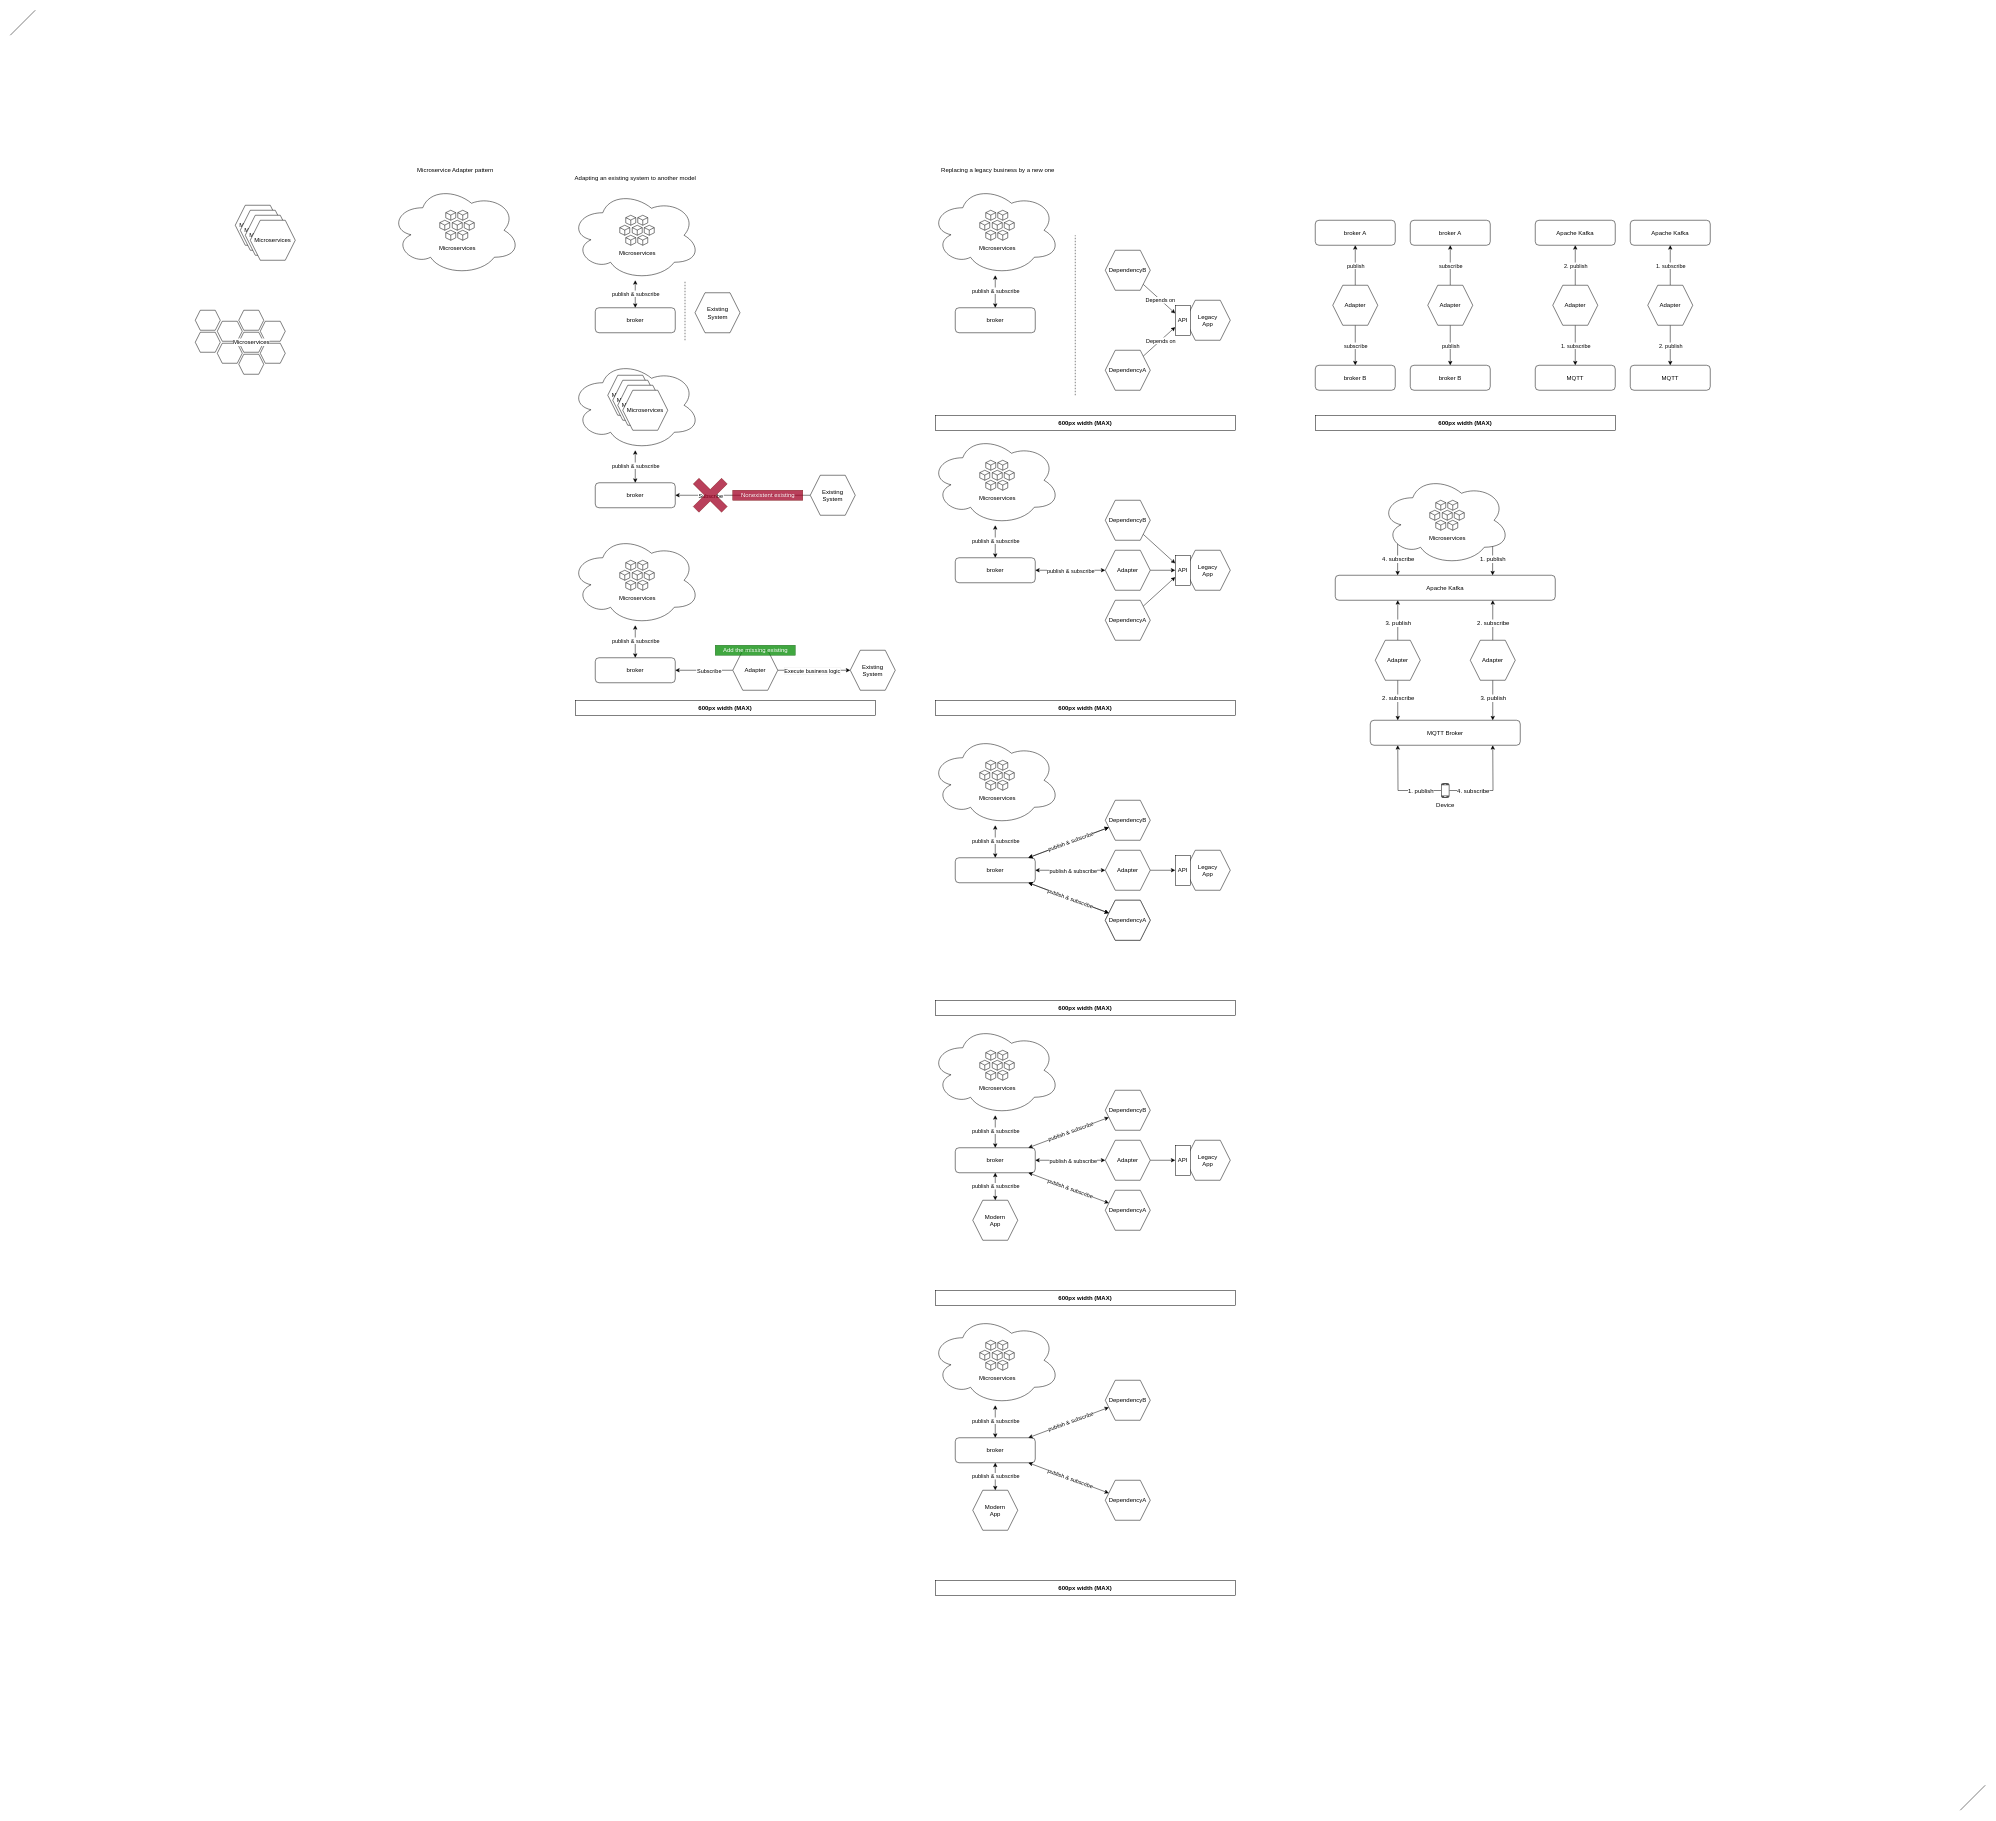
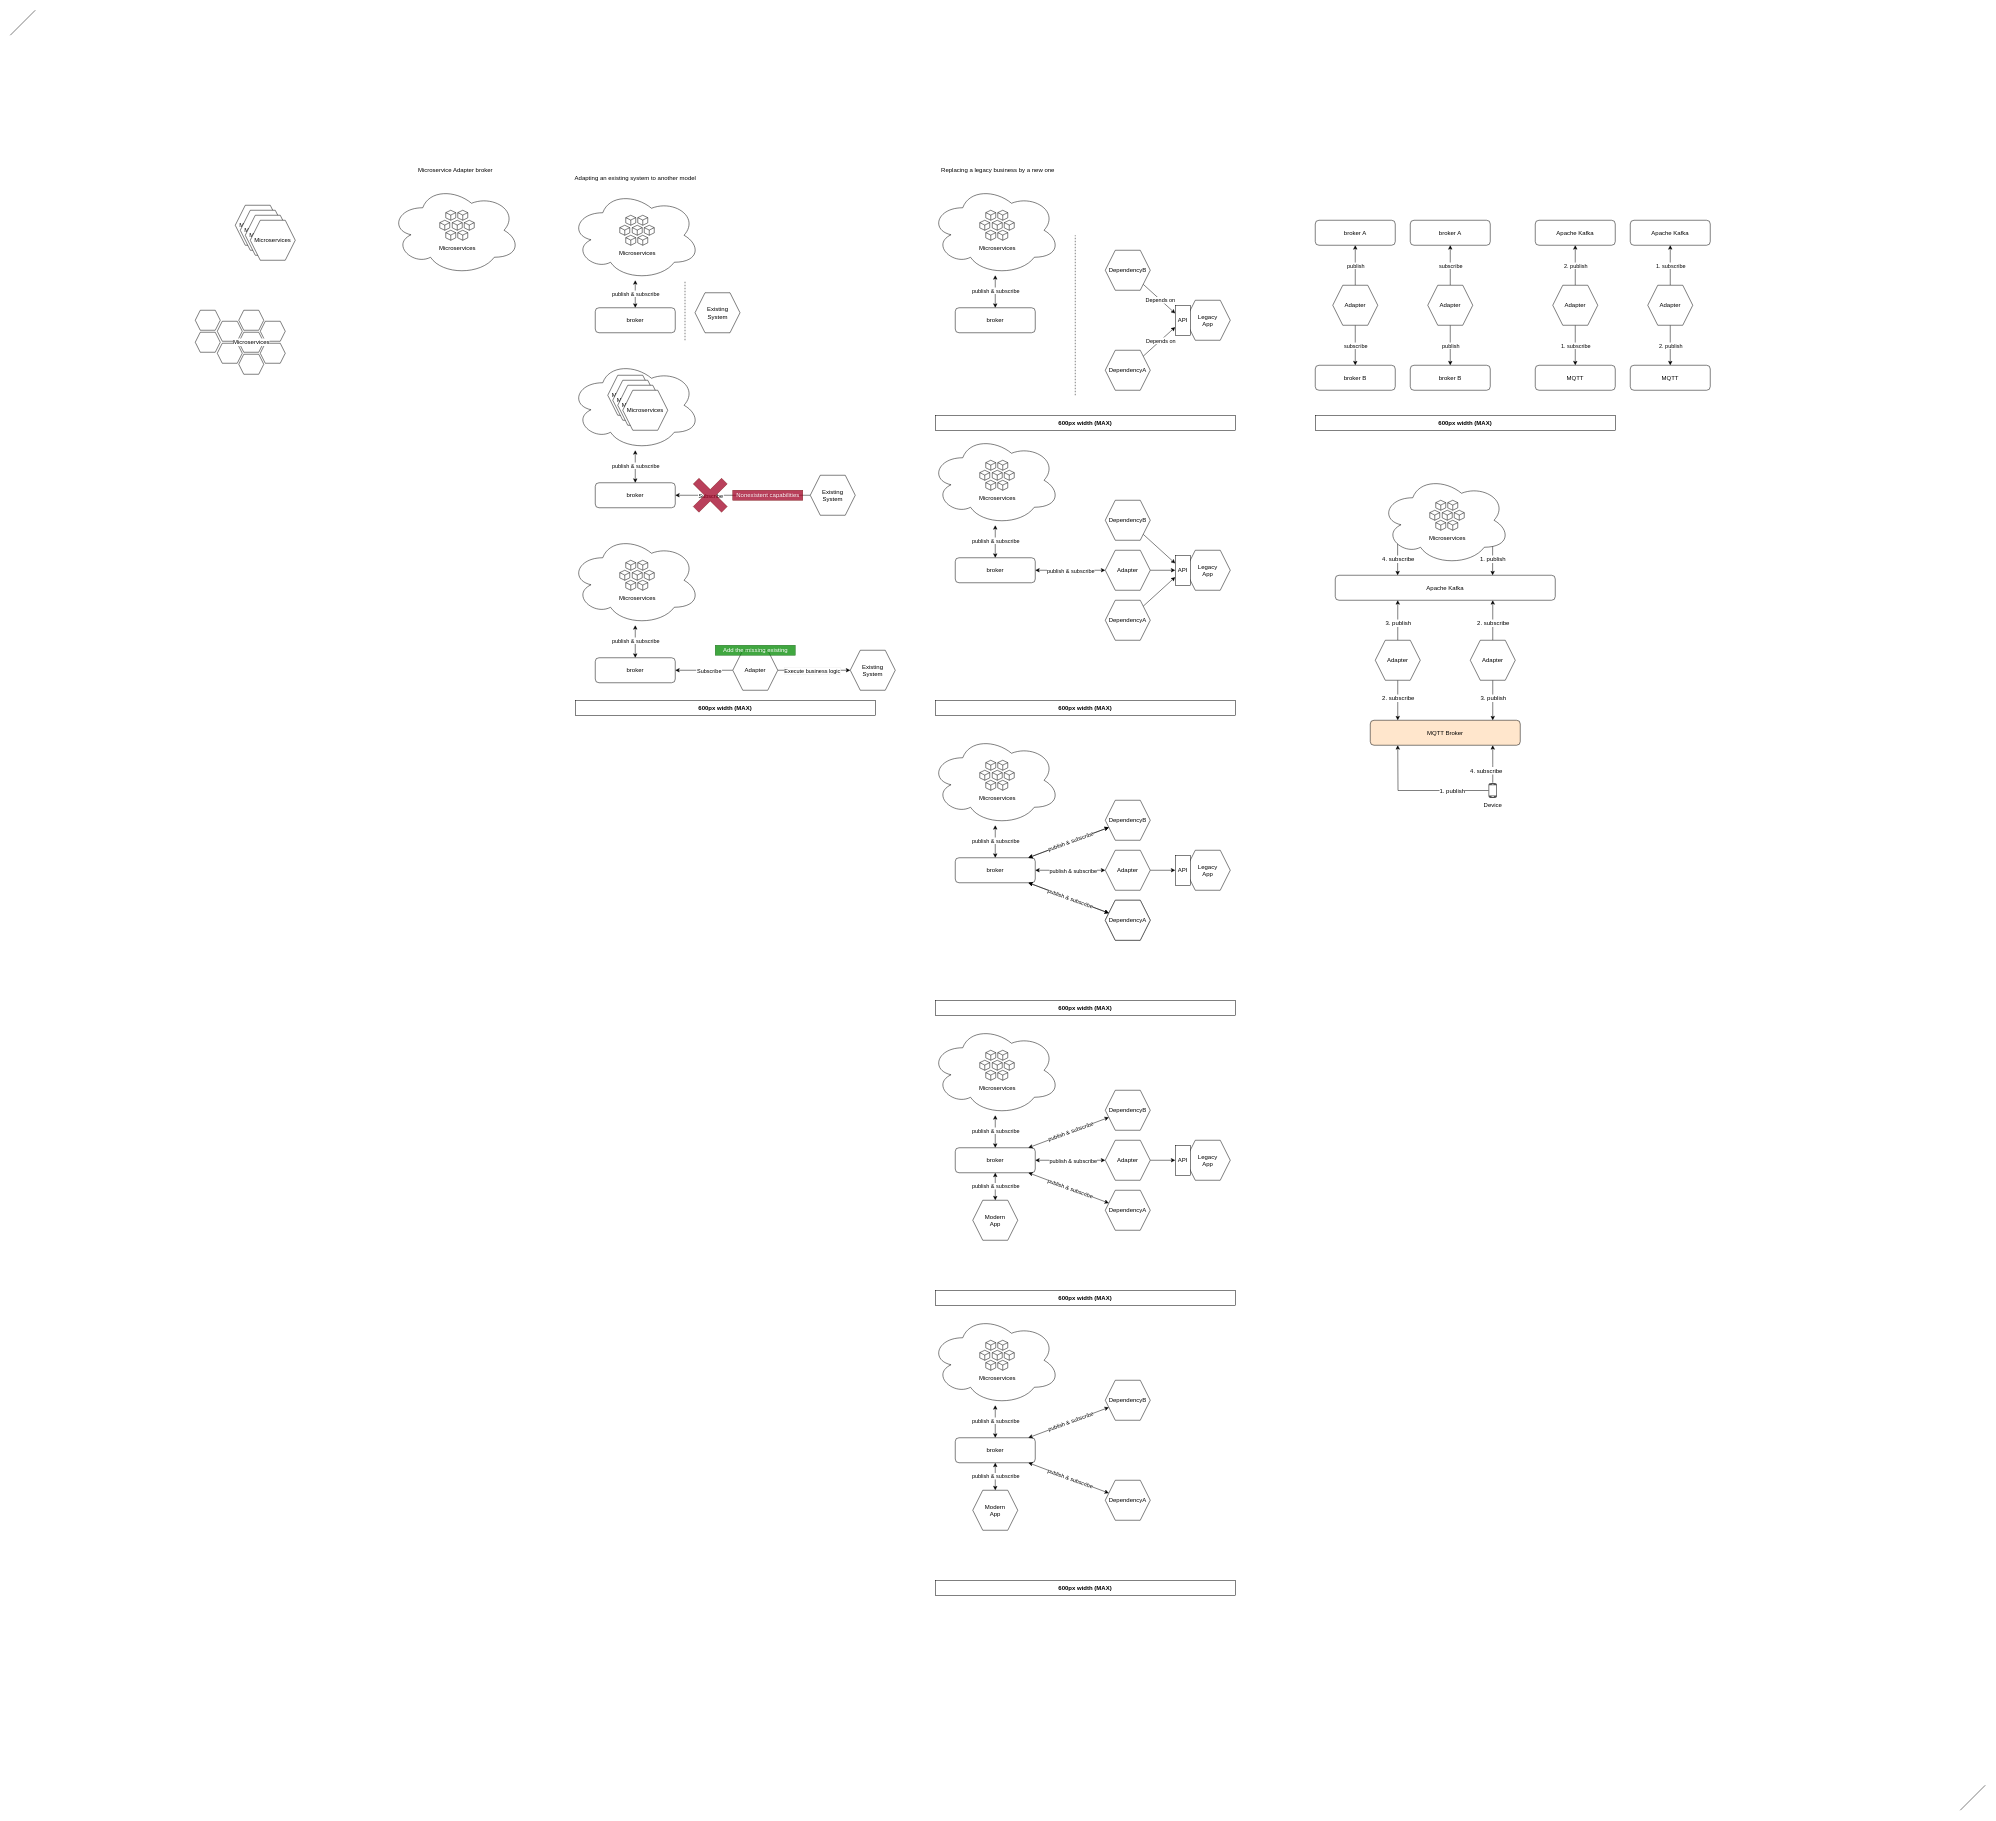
(456, 170) -> (456, 170)
(768, 495) -> (768, 495)
(1445, 733) -> (1445, 733)
(1445, 791) -> (1493, 791)
